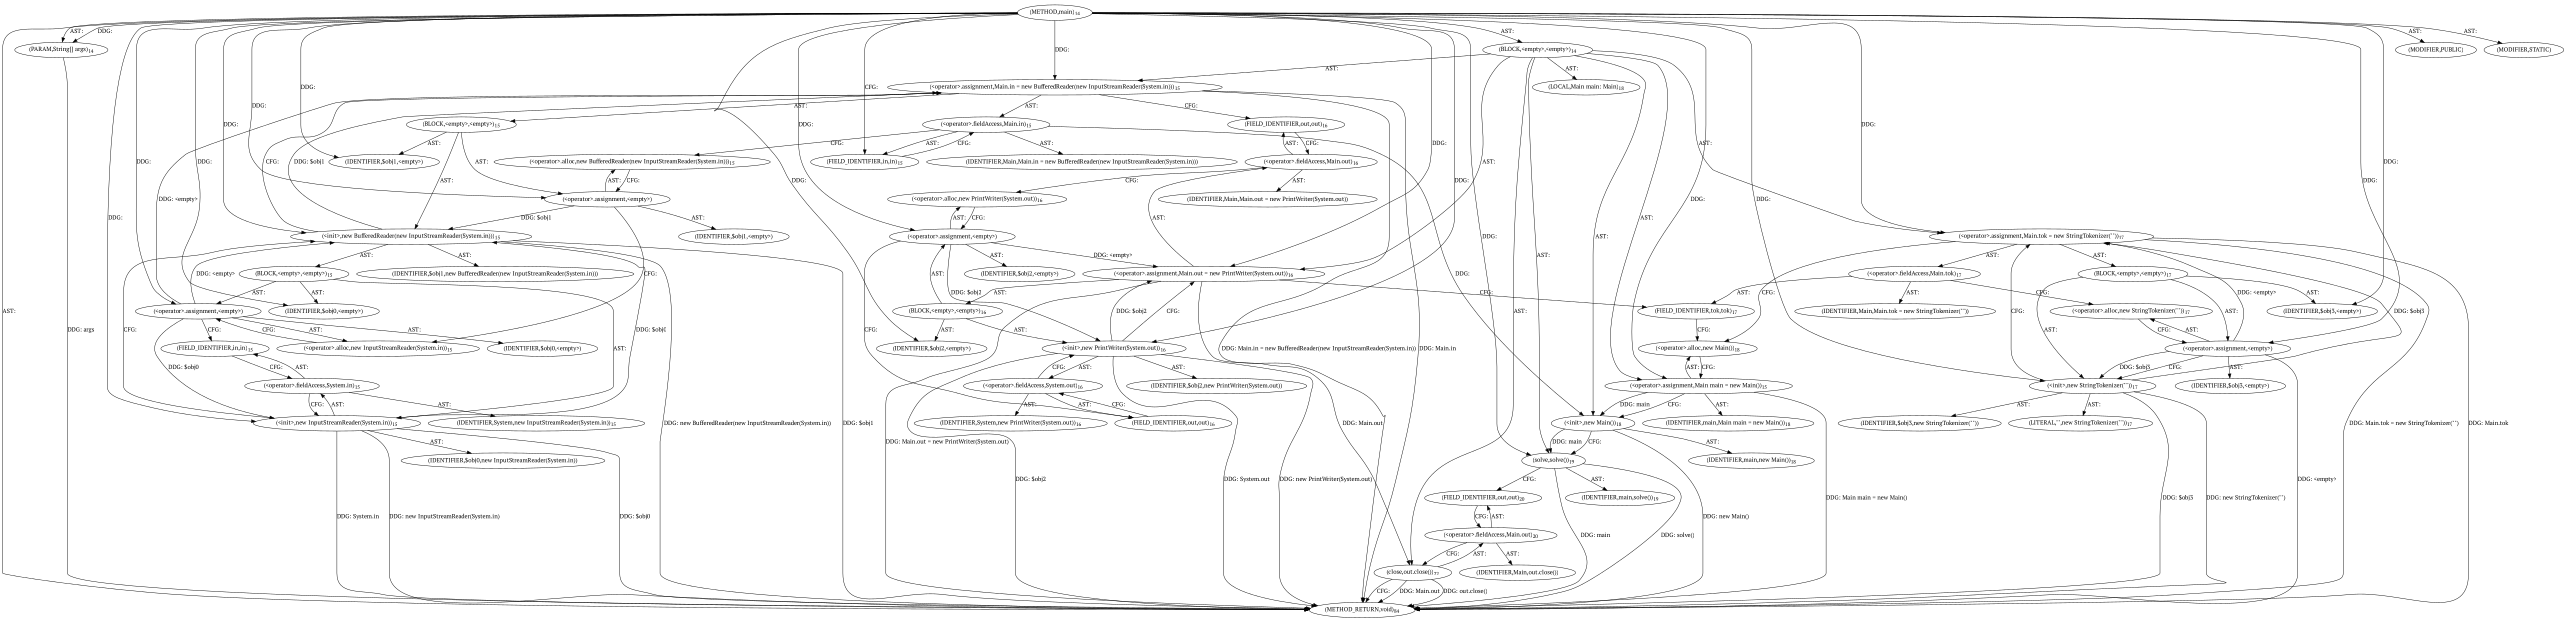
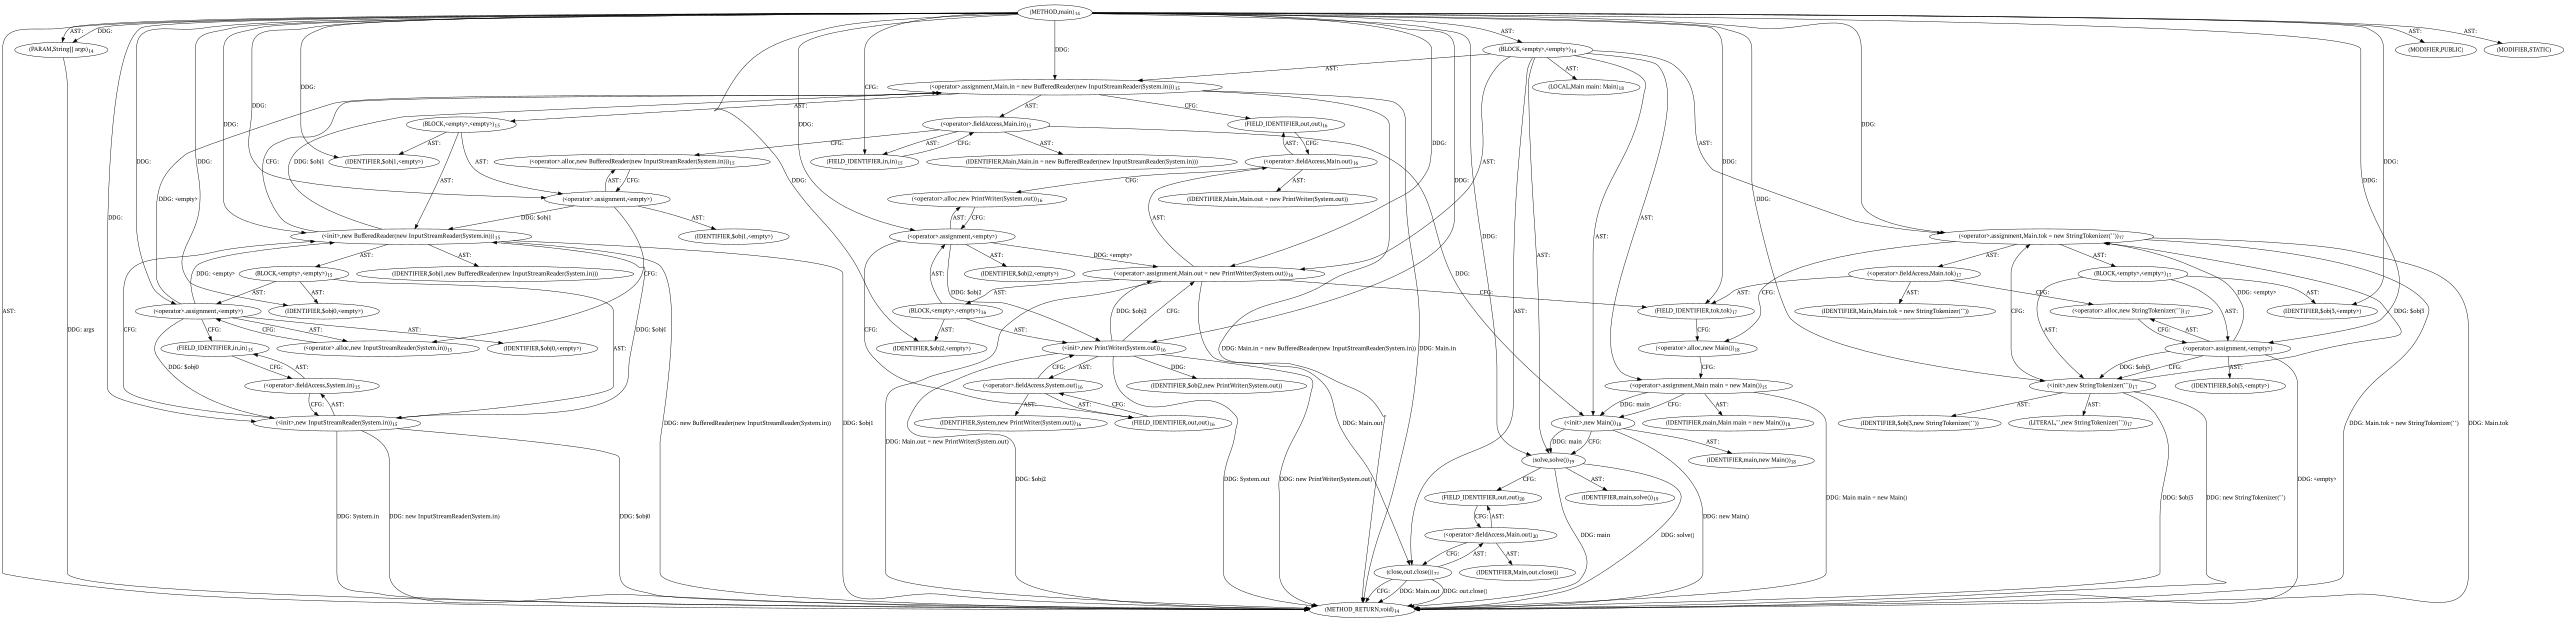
(1580, 27) -> (1719, 35)
(1179, 367) -> (1179, 367)
(1686, 370) -> none
(536, 423) -> none
(503, 461) -> none
(1397, 609) -> (1397, 609)
